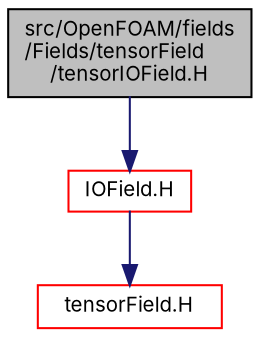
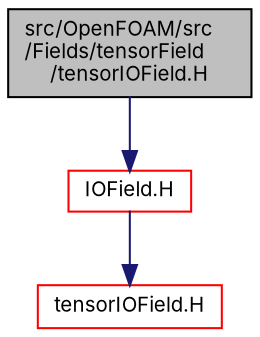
(130, 53) -> (130, 53)
(130, 307) -> (130, 307)
